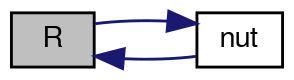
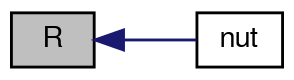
(131, 21) -> none
